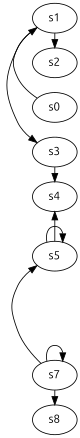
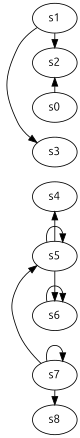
(15, 71) -> (55, 89)
(55, 170) -> none
none -> (55, 316)
